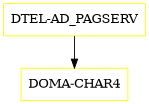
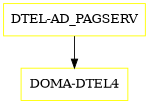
(74, 84) -> (74, 84)
